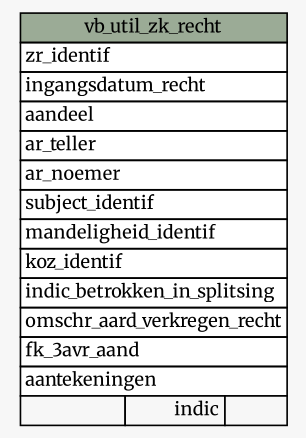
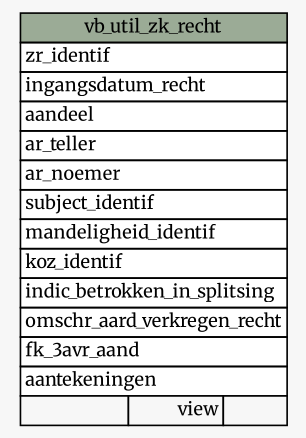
(197, 410) -> (198, 410)
